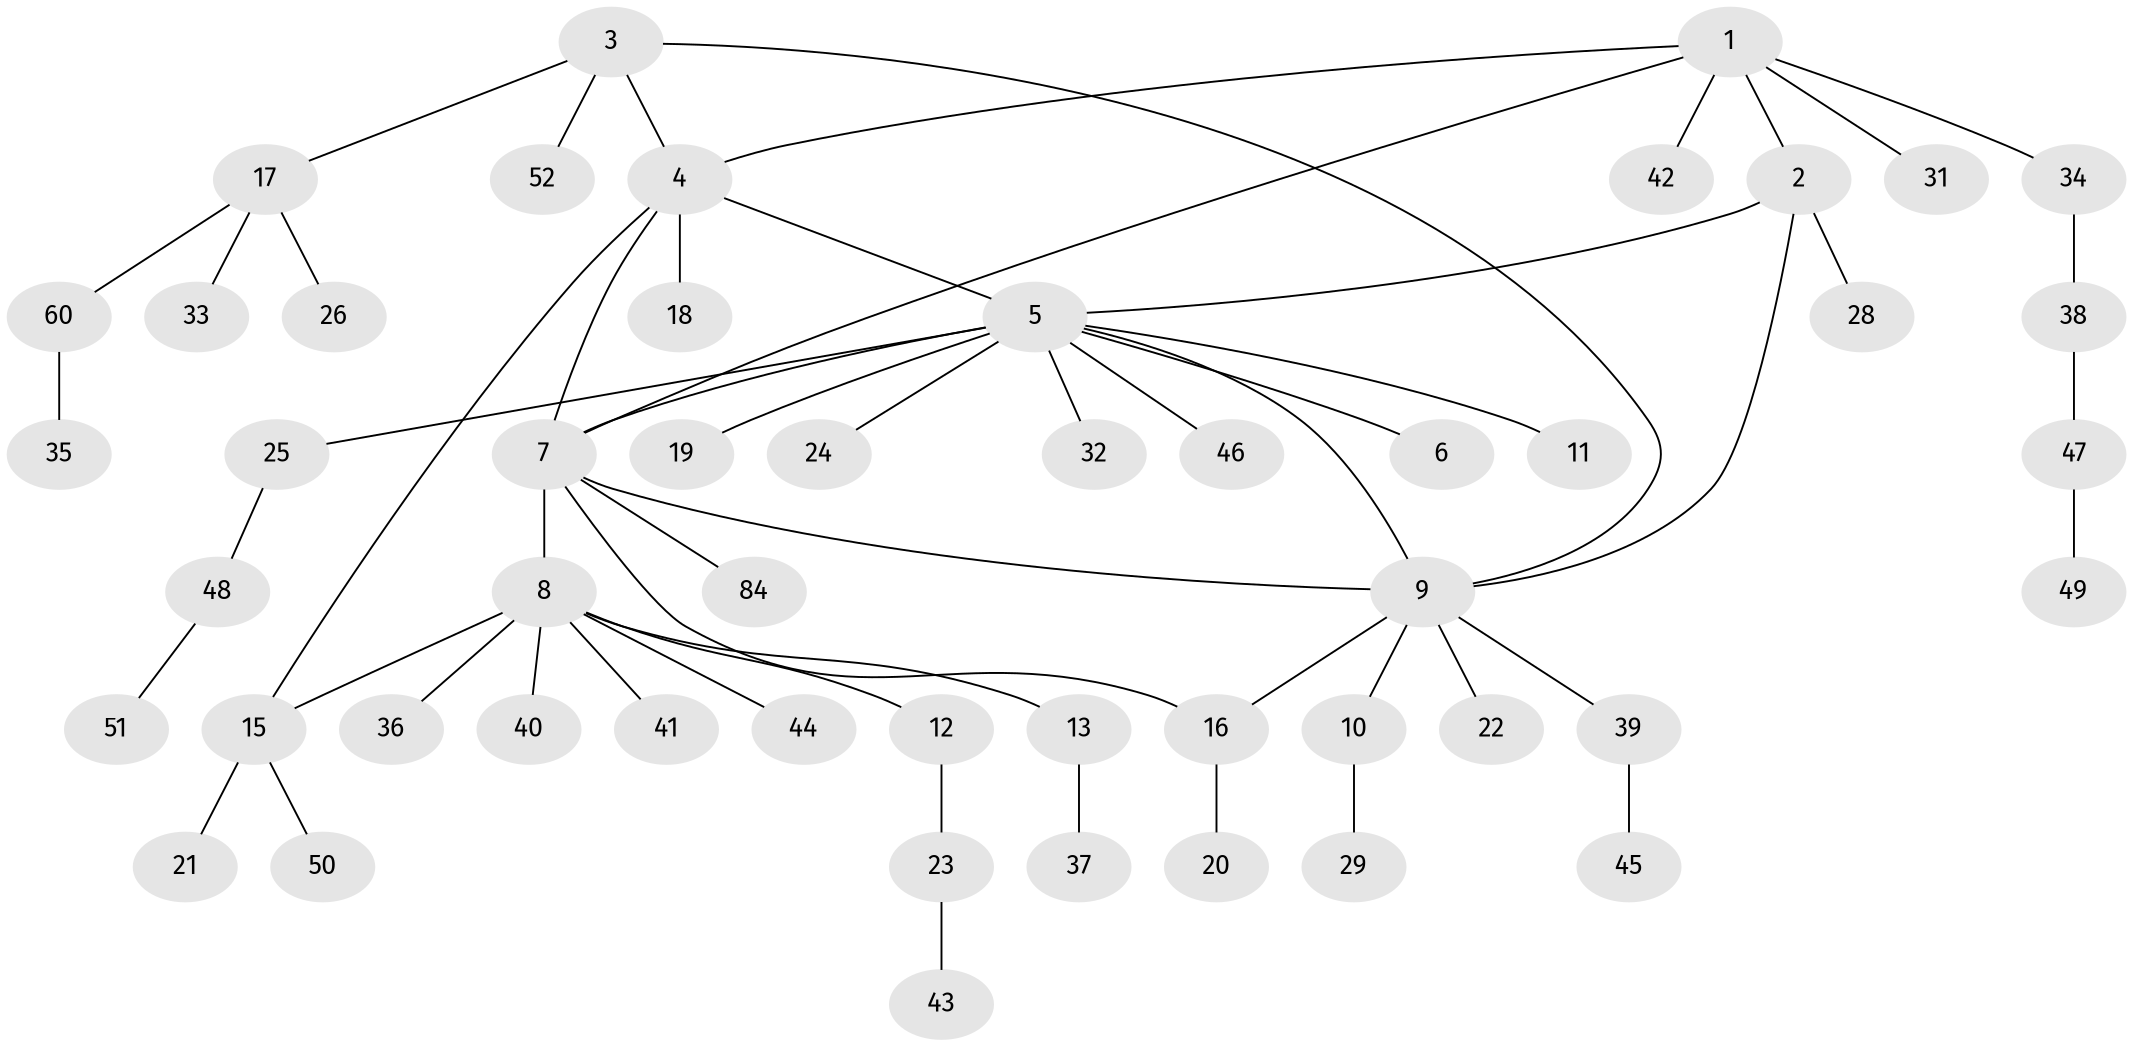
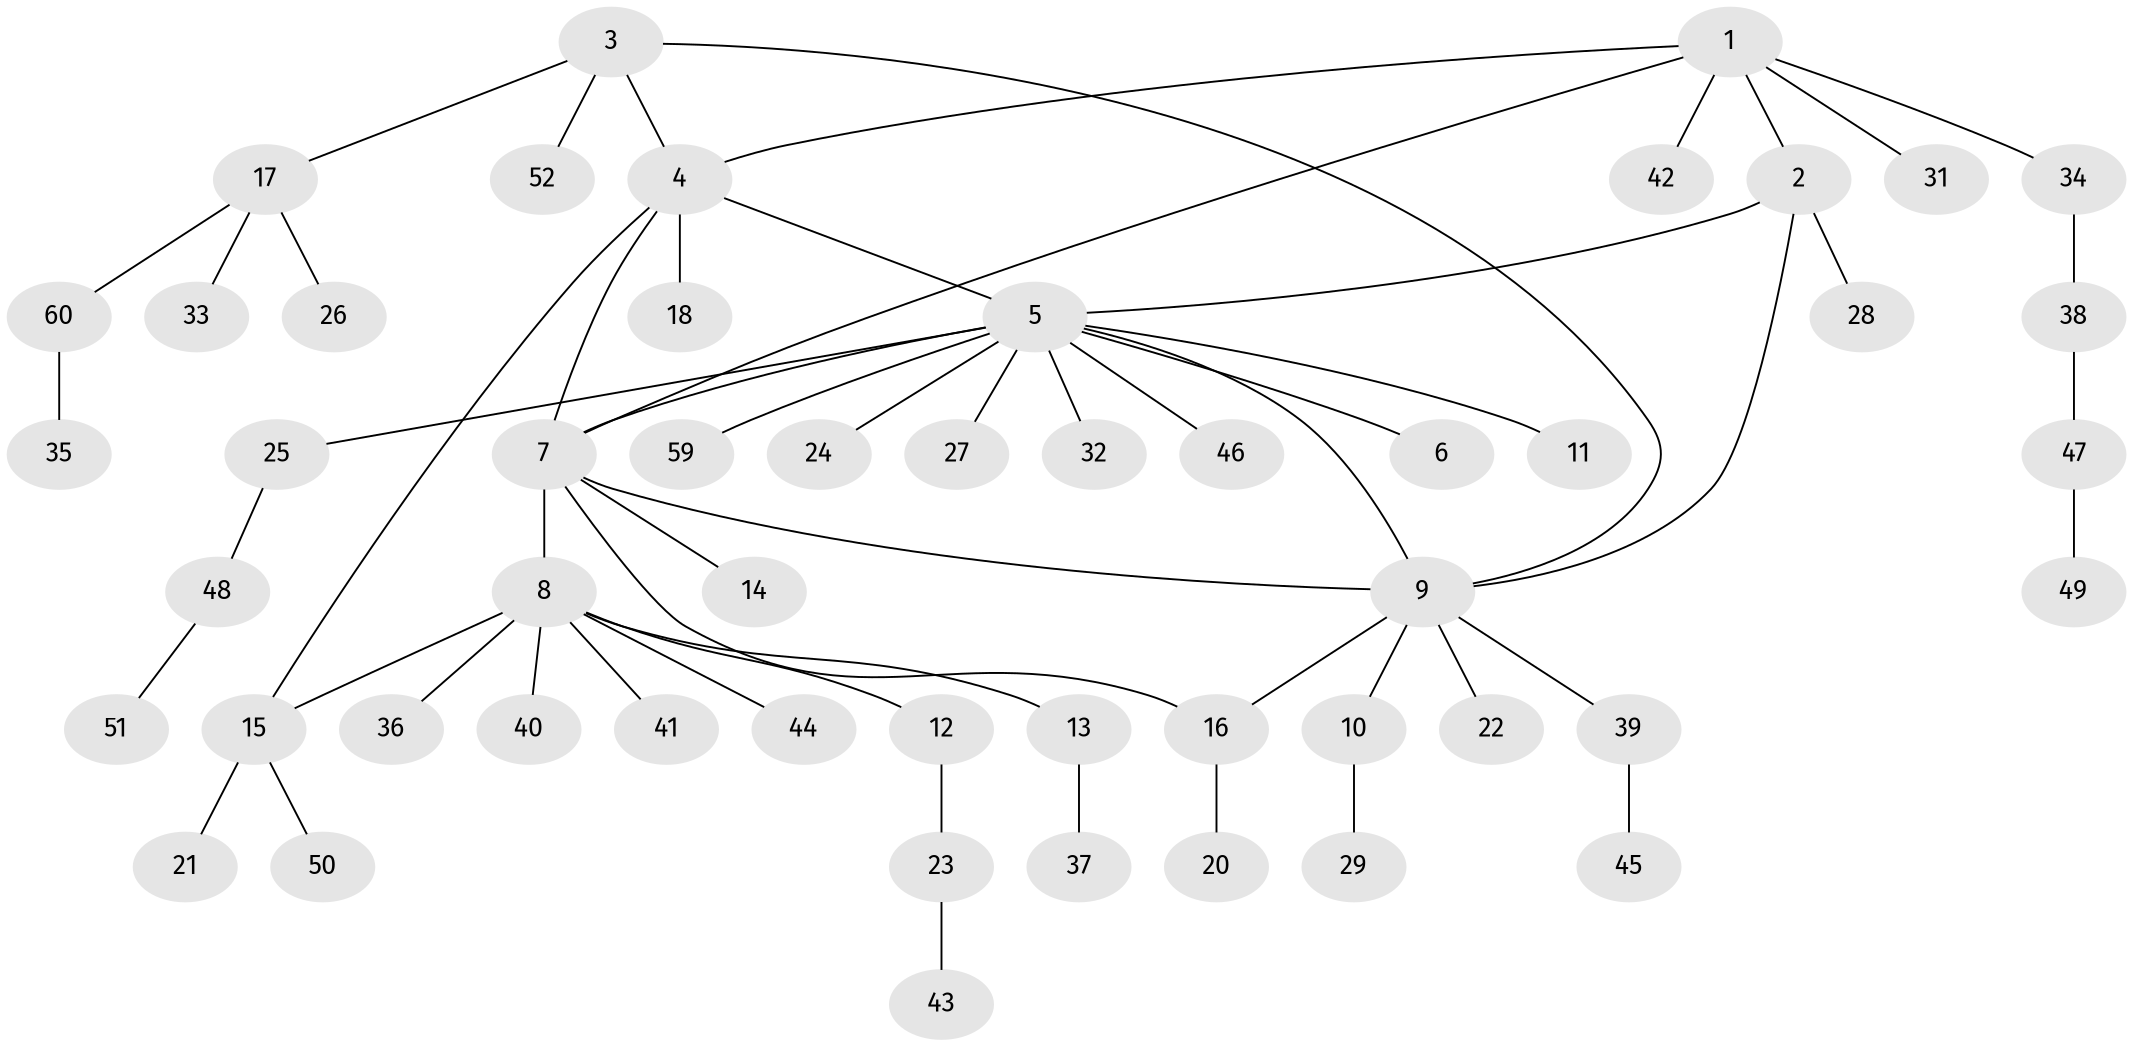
(682, 455) -> (682, 455)
none -> (957, 455)
(754, 592) -> (754, 592)
